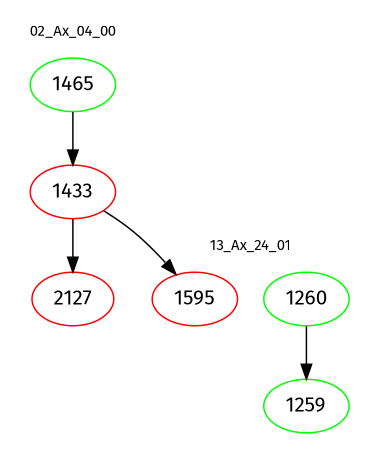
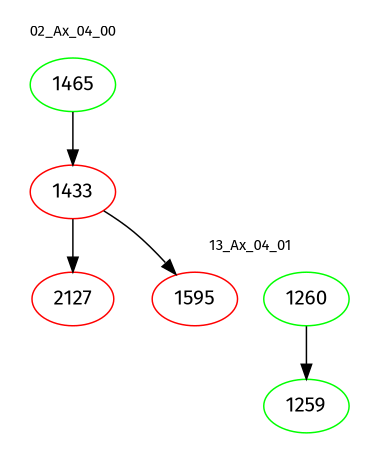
(251, 246) -> (251, 246)
